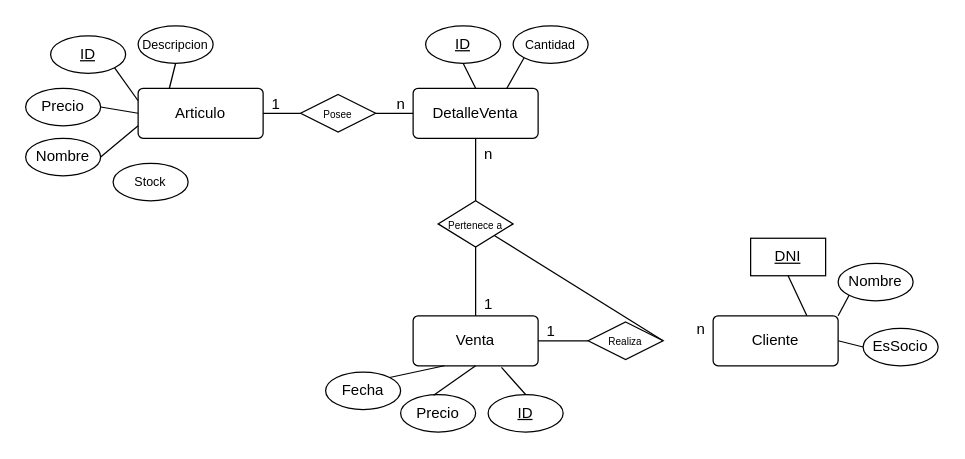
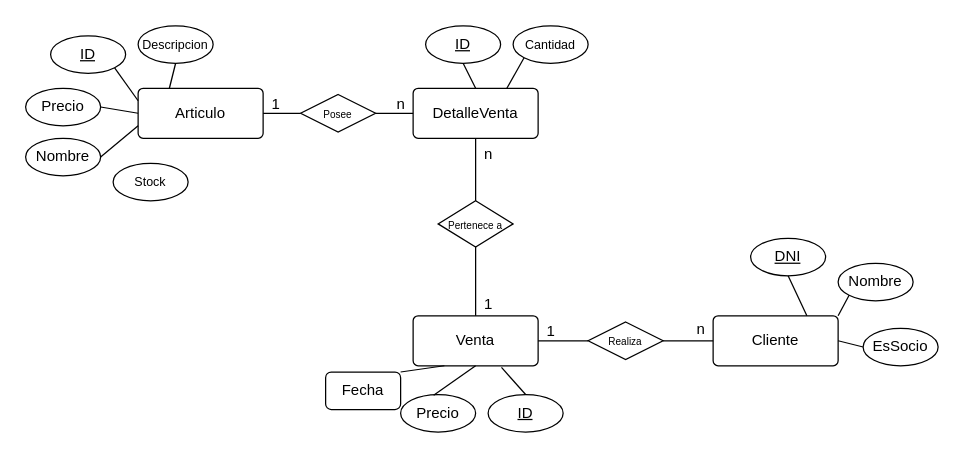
(788, 257) -> (788, 257)
(579, 288) -> (688, 341)
(363, 391) -> (363, 391)
